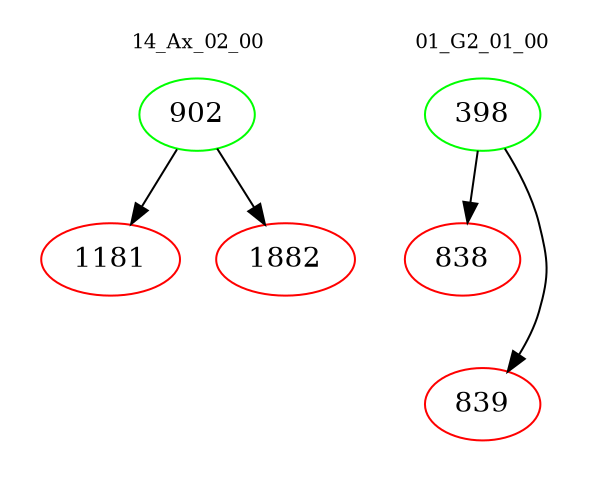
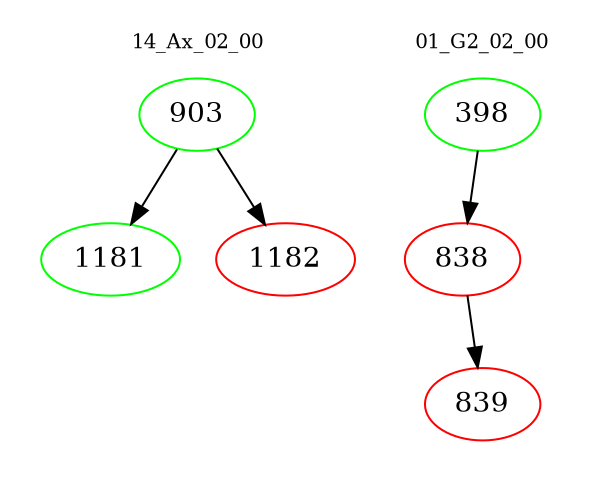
(483, 43) -> (483, 43)
(197, 115) -> (197, 115)
(545, 250) -> (471, 321)
(111, 259) -> (111, 259)
(286, 259) -> (286, 259)
